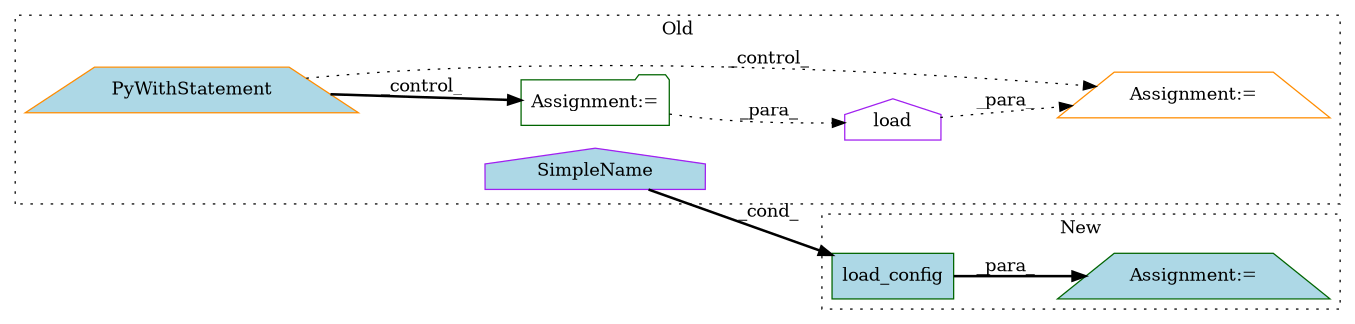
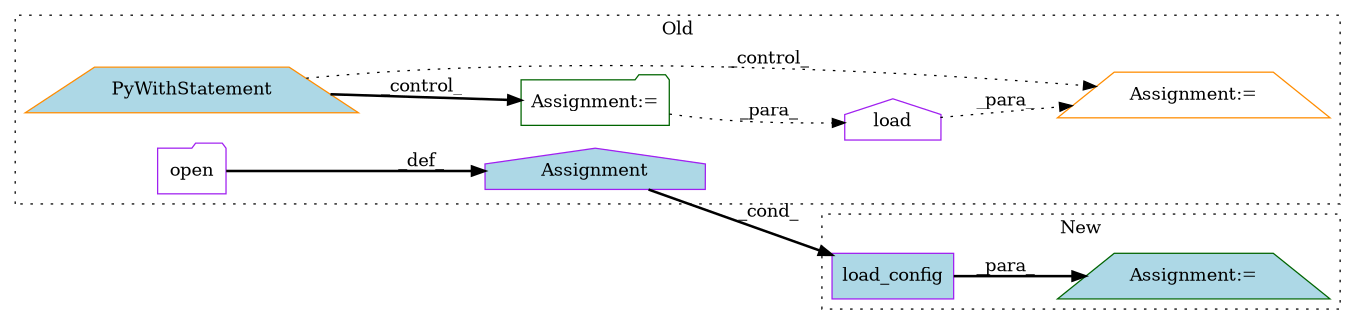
none -> (192, 171)
(595, 171) -> (595, 171)
(893, 276) -> (893, 276)
